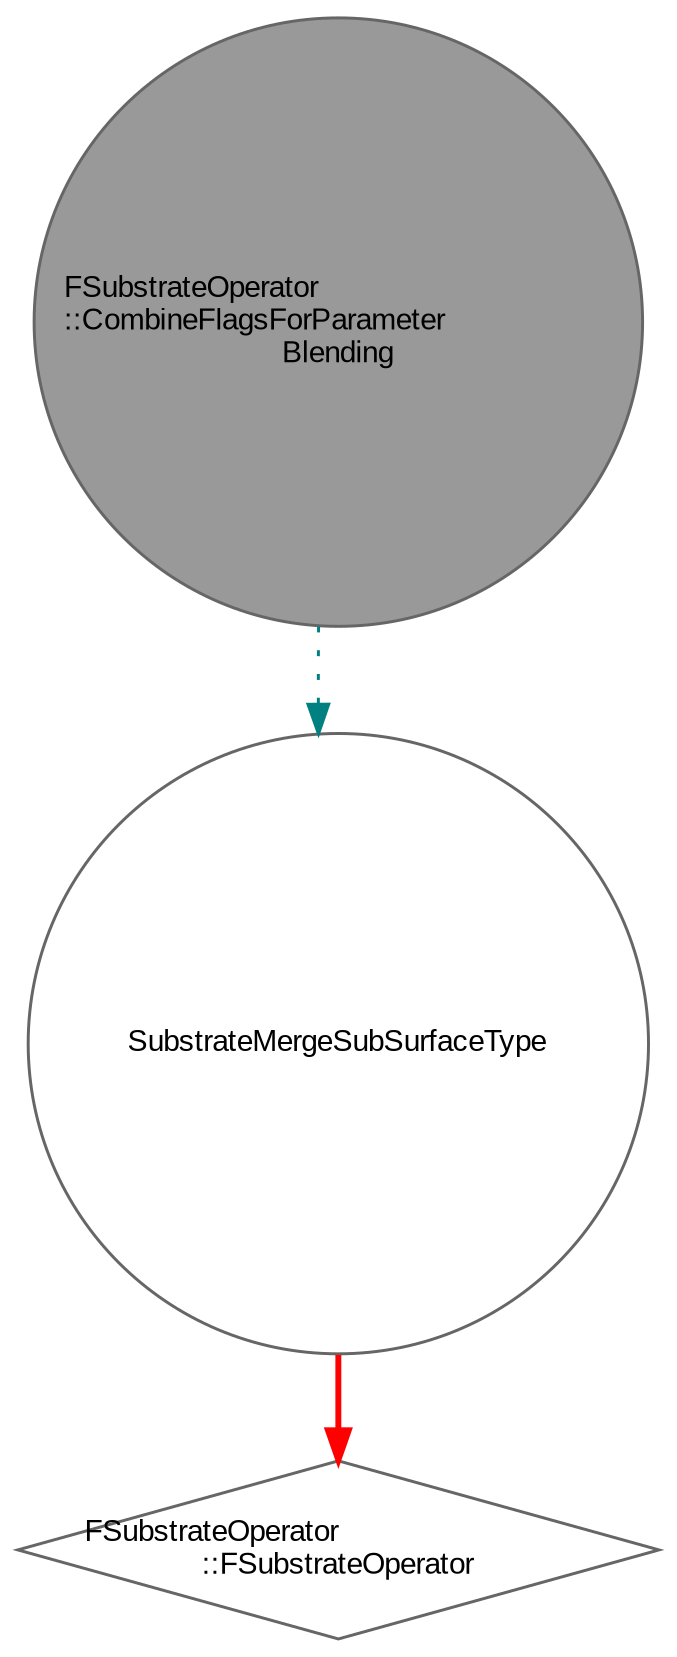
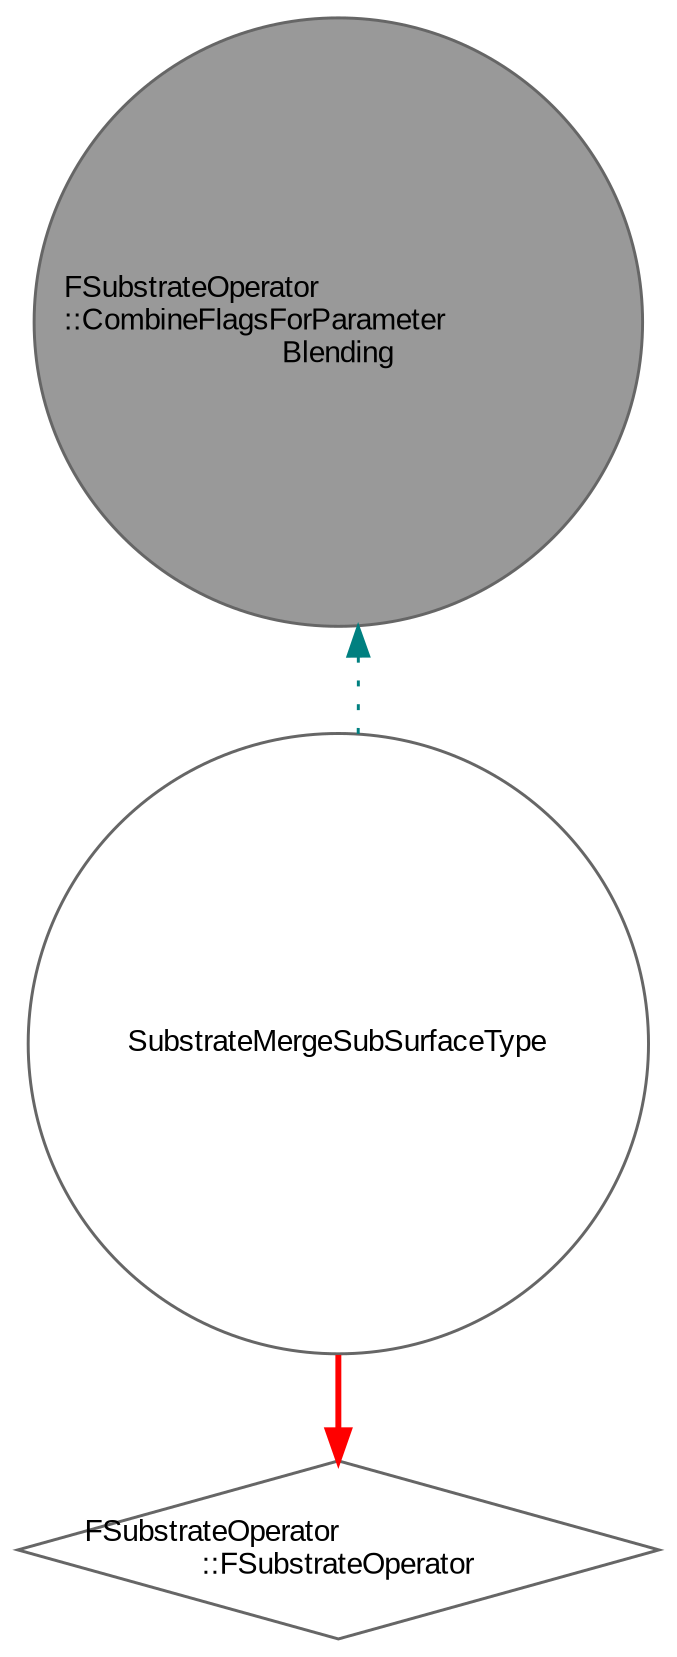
(318, 665) -> (358, 695)
